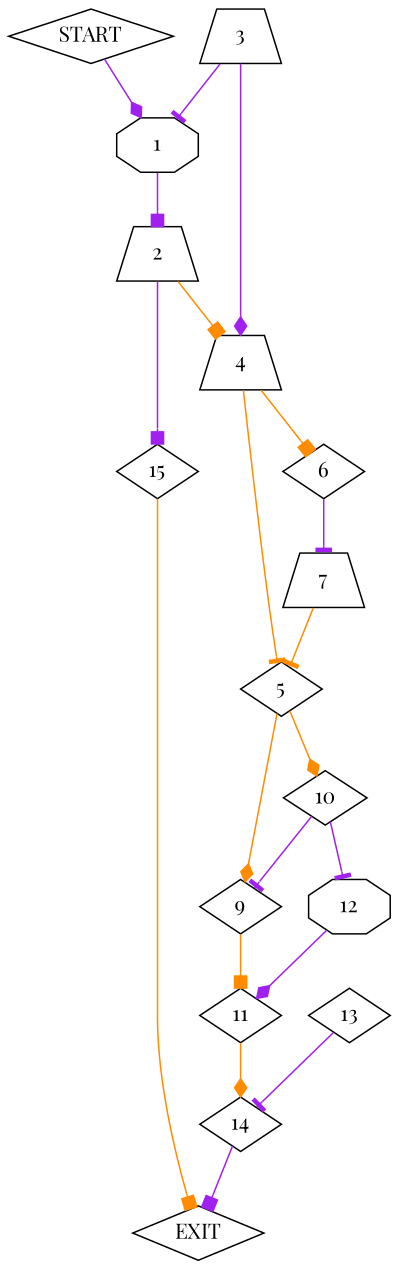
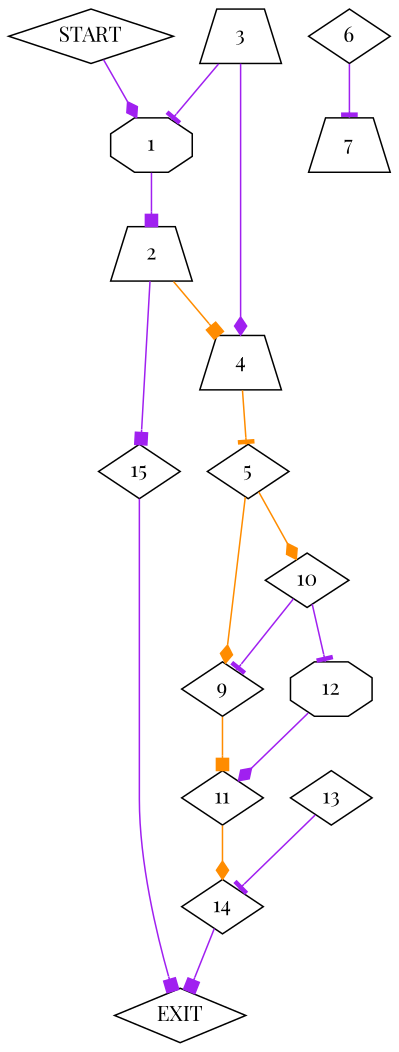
(281, 416) -> none
(303, 634) -> none
(158, 848) -> (139, 739)
